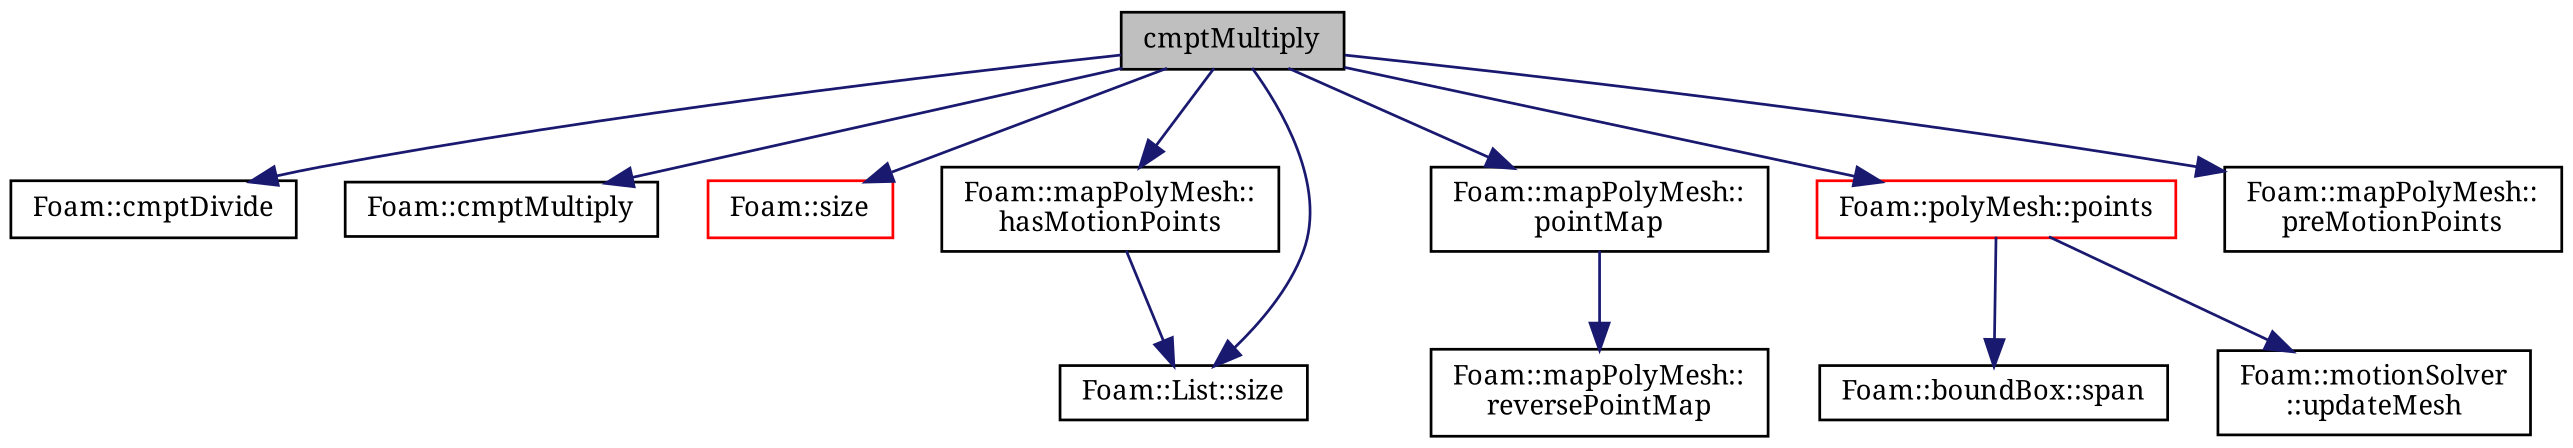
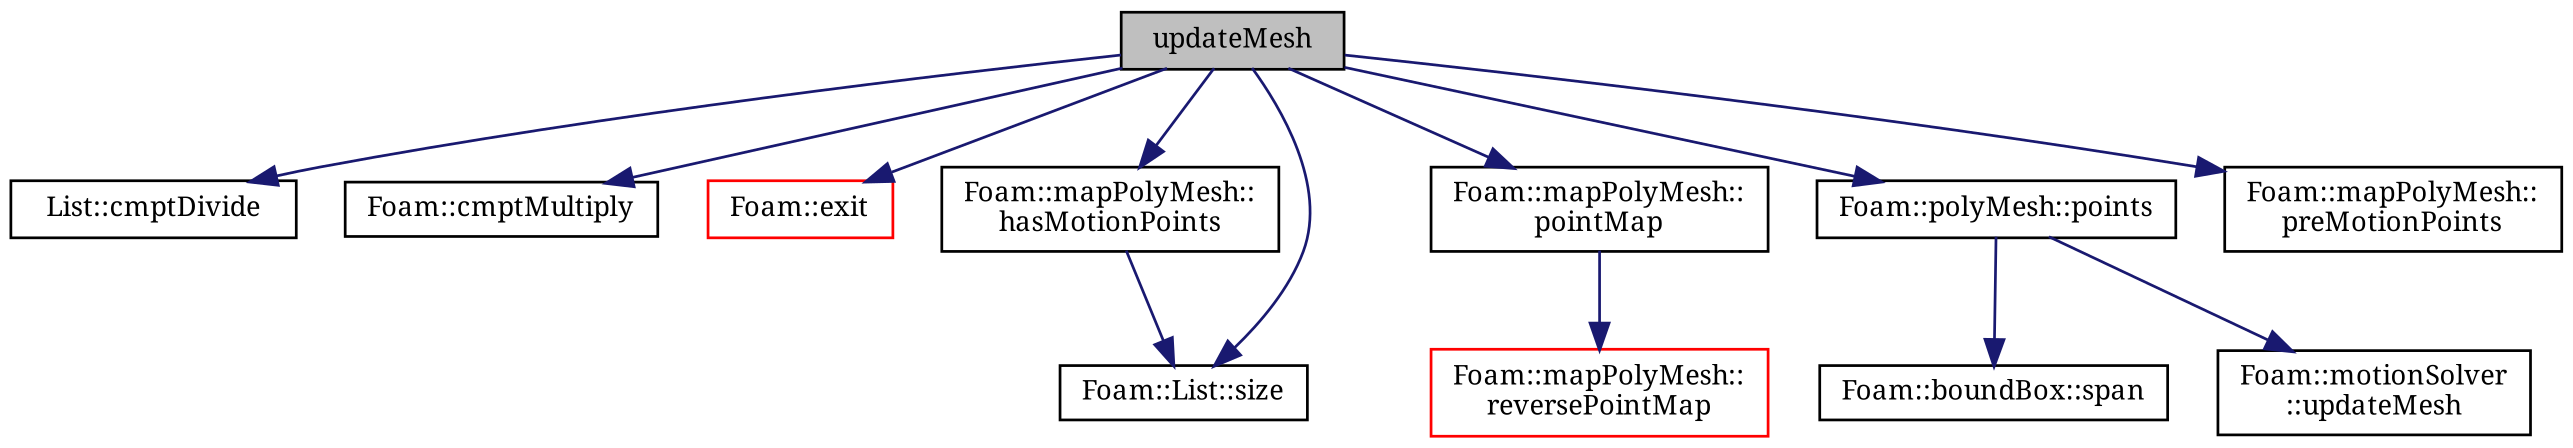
(1233, 41) -> (1233, 41)
(154, 209) -> (154, 209)
(800, 209) -> (800, 209)
(1996, 209) -> (1996, 209)
(1600, 393) -> (1600, 393)
